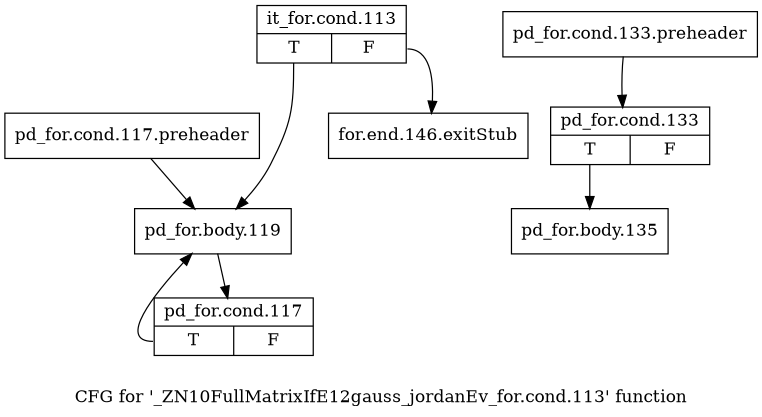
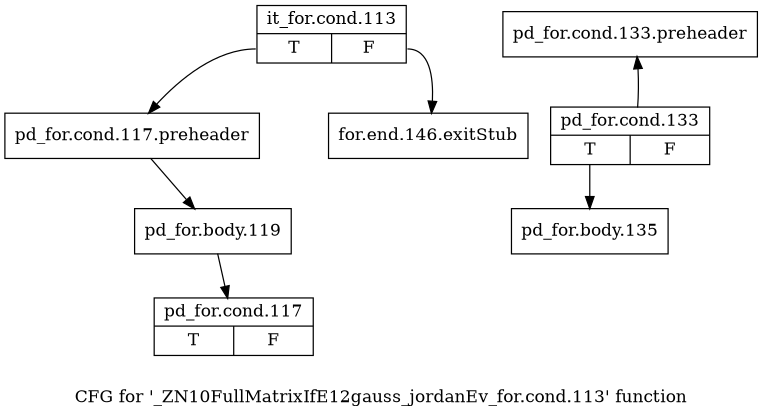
(622, 76) -> (638, 88)
(283, 137) -> (201, 67)
(151, 303) -> none
